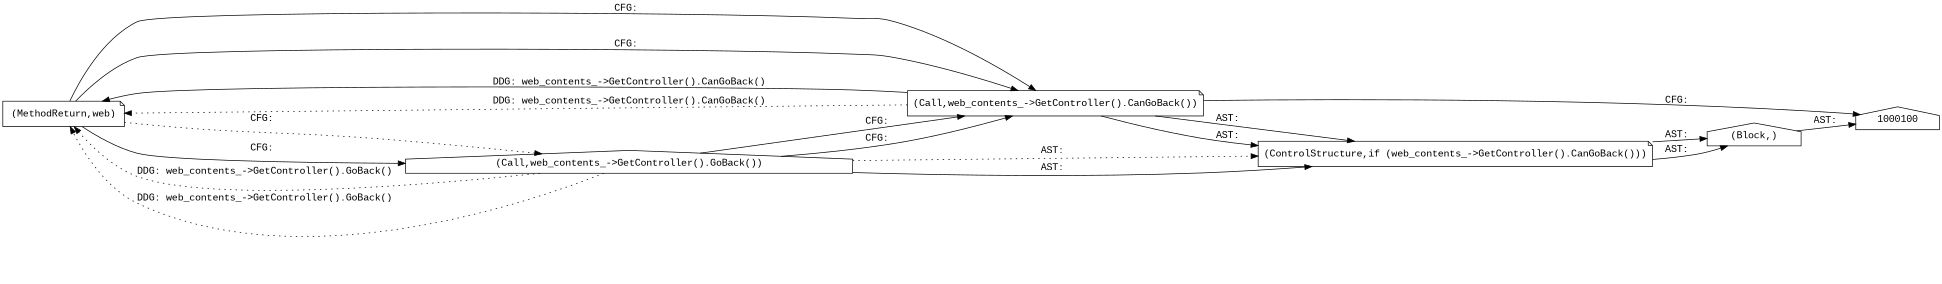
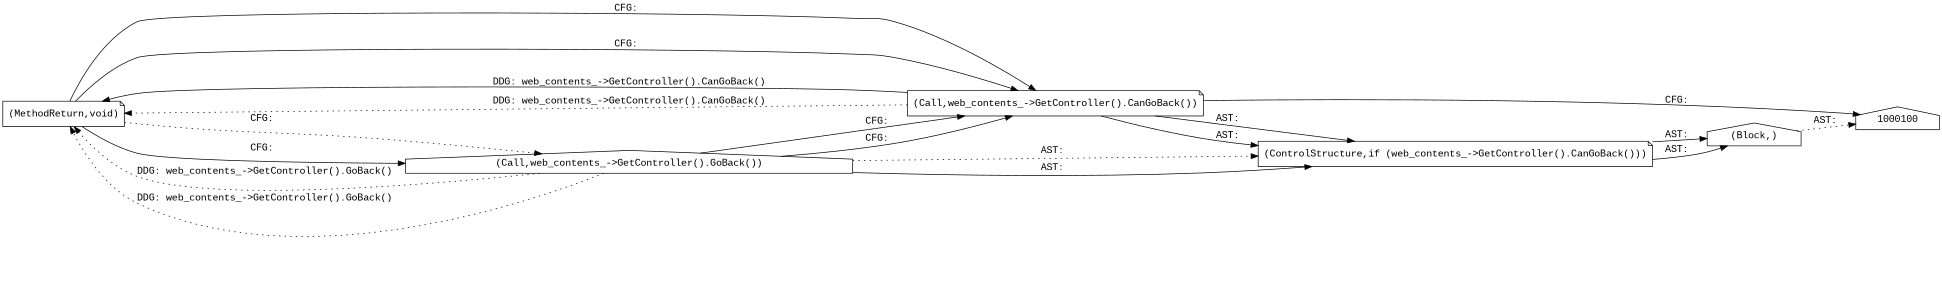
(64, 114) -> (64, 114)
(1823, 128) -> (1823, 128)
